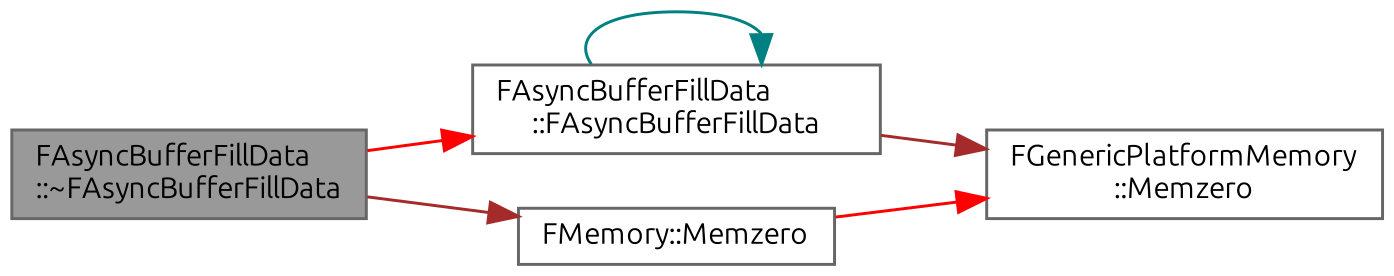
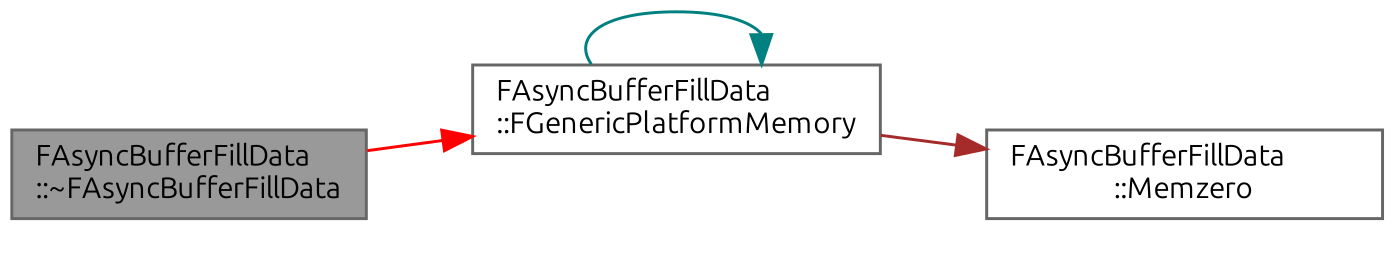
(677, 109) -> (677, 109)
(1185, 174) -> (1185, 174)
(677, 236) -> none
